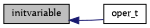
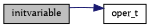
(91, 20) -> (82, 7)
